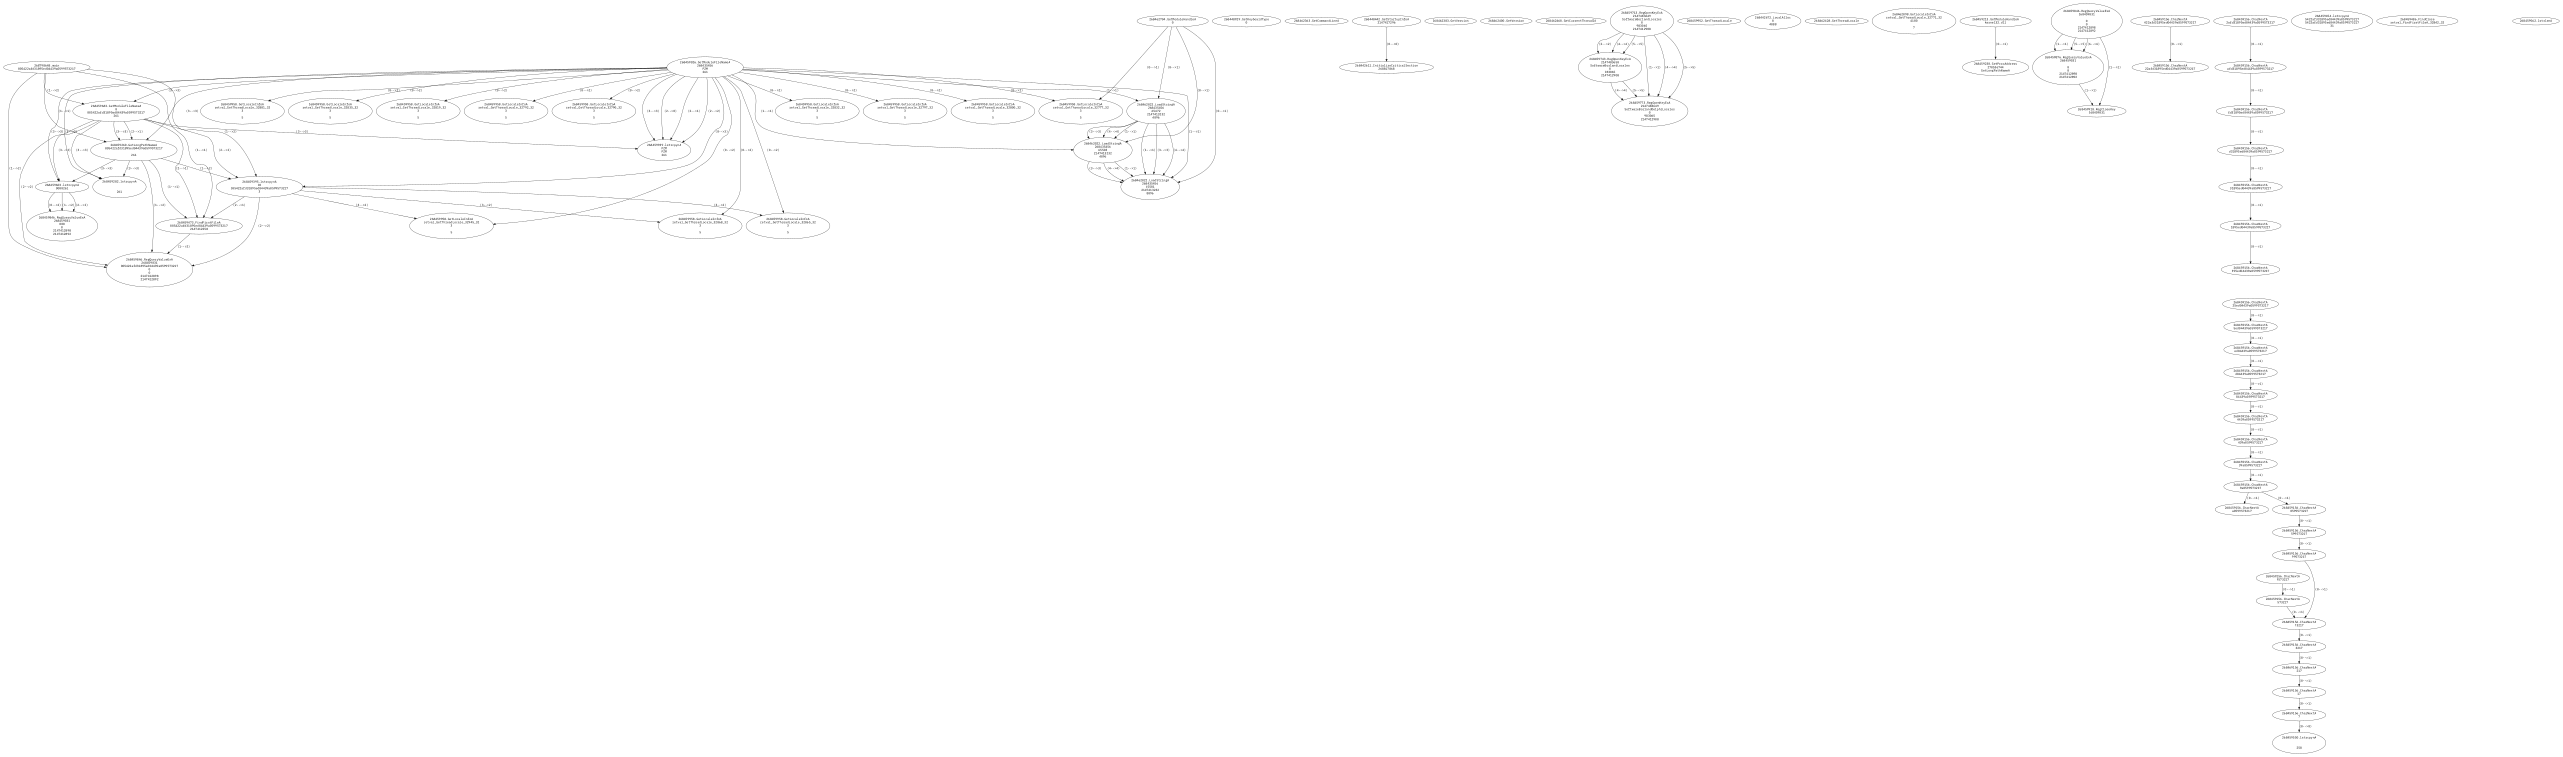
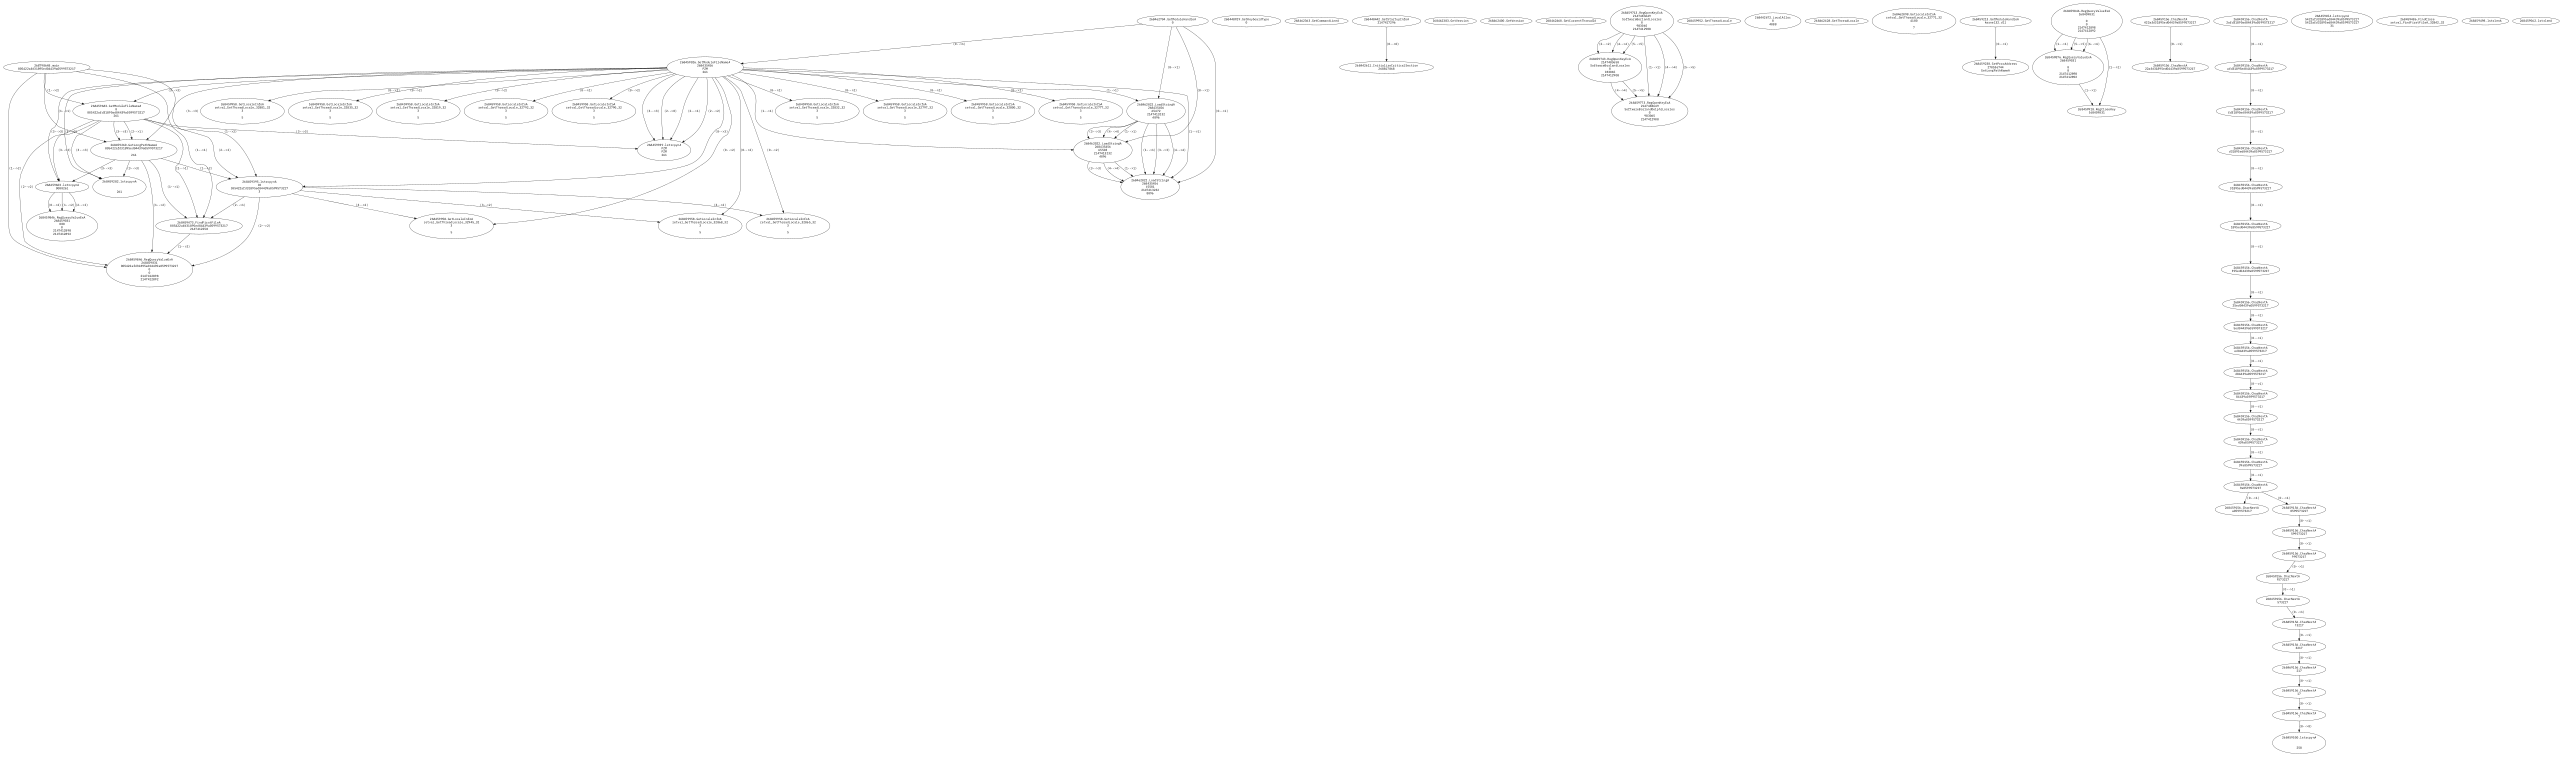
none -> (2485, 21)
(1135, 63) -> (943, 44)
none -> (2251, 286)
(2315, 588) -> (2292, 566)
